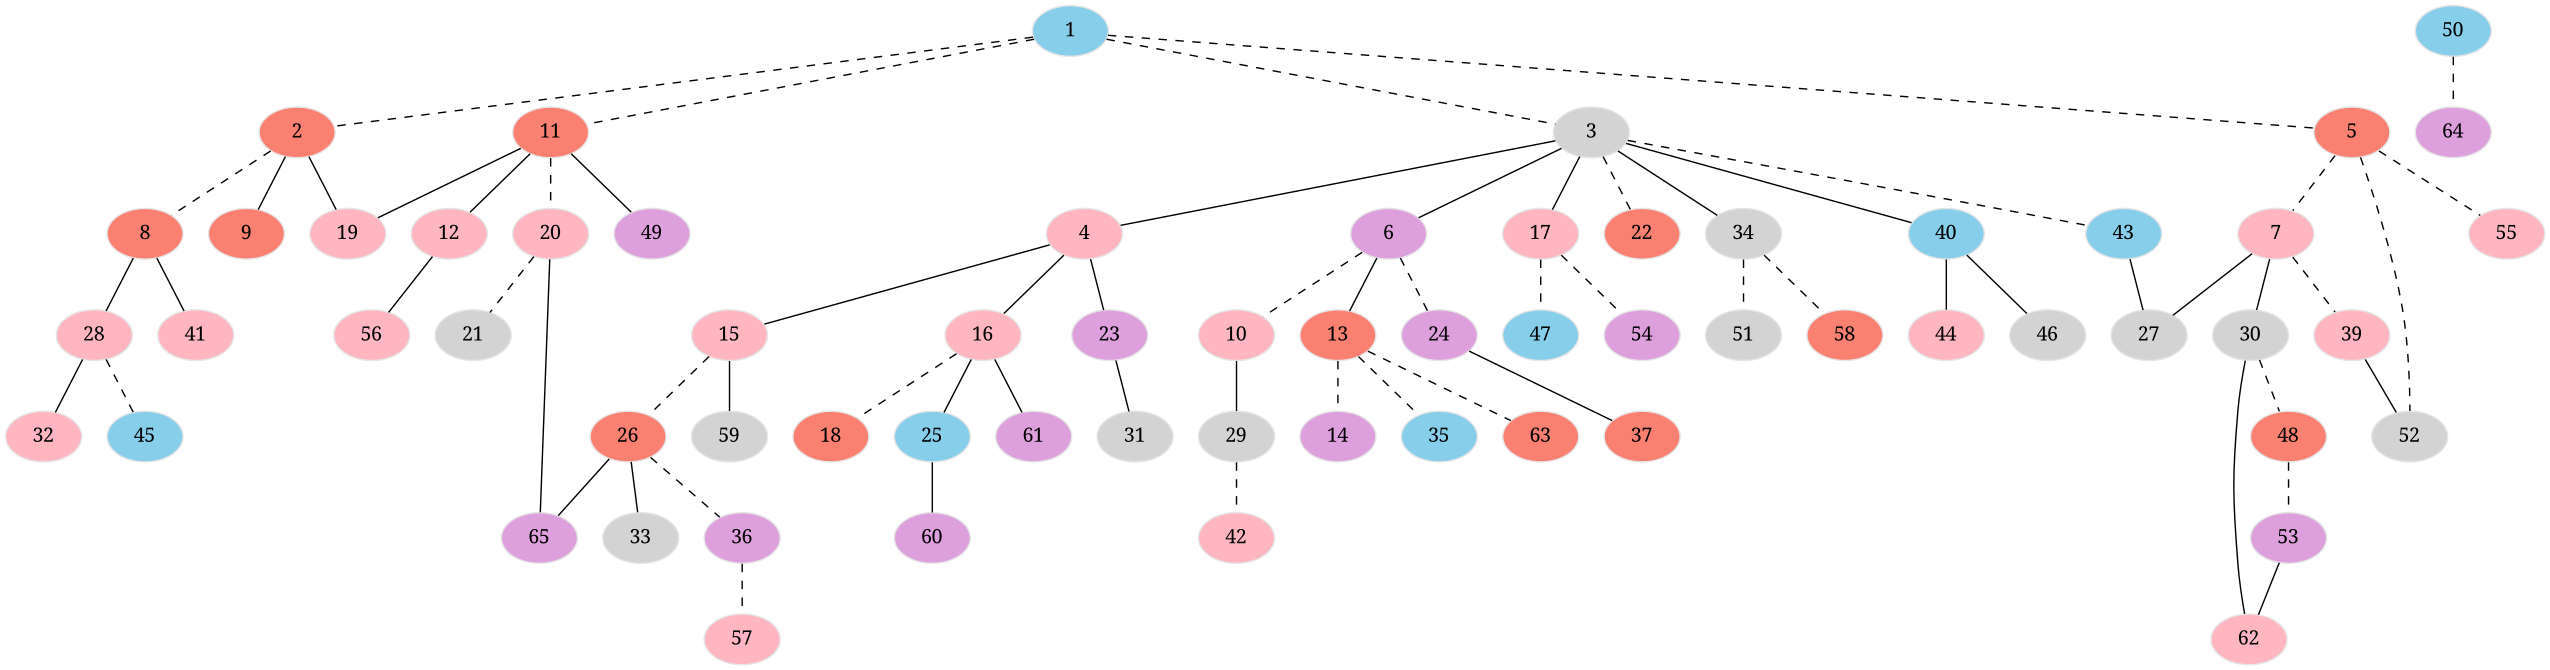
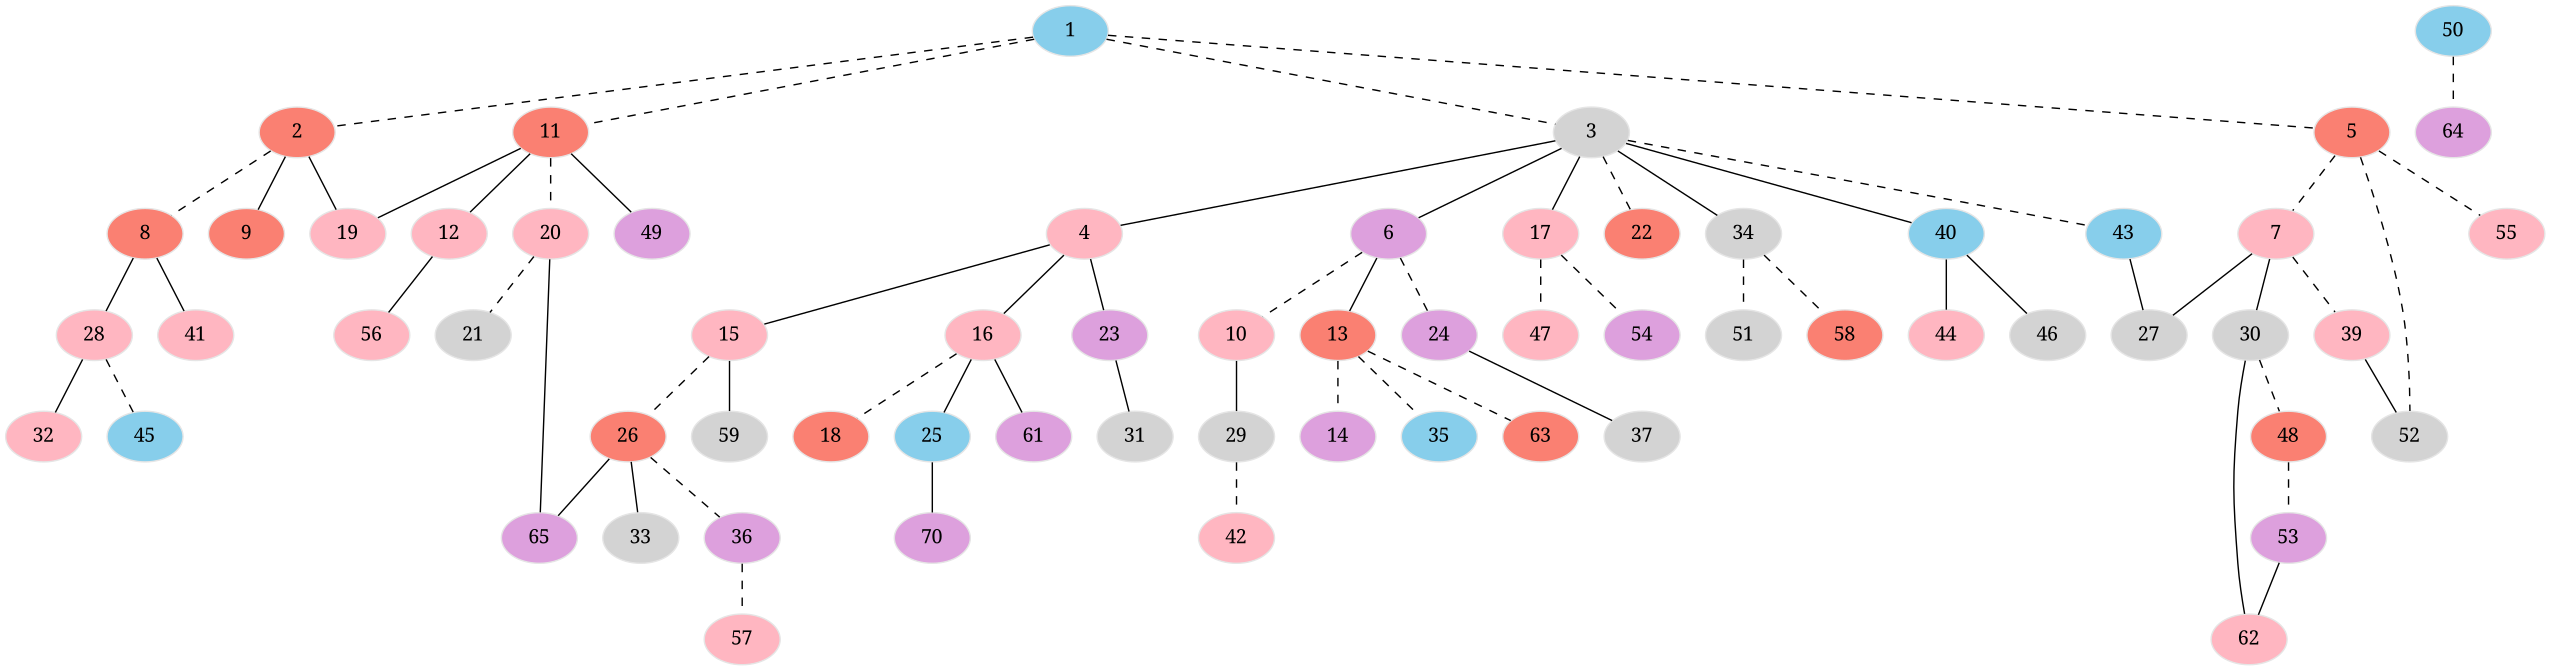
(1541, 335) -> (1541, 335)
(1642, 437) -> (1642, 437)
(932, 538) -> (932, 538)
